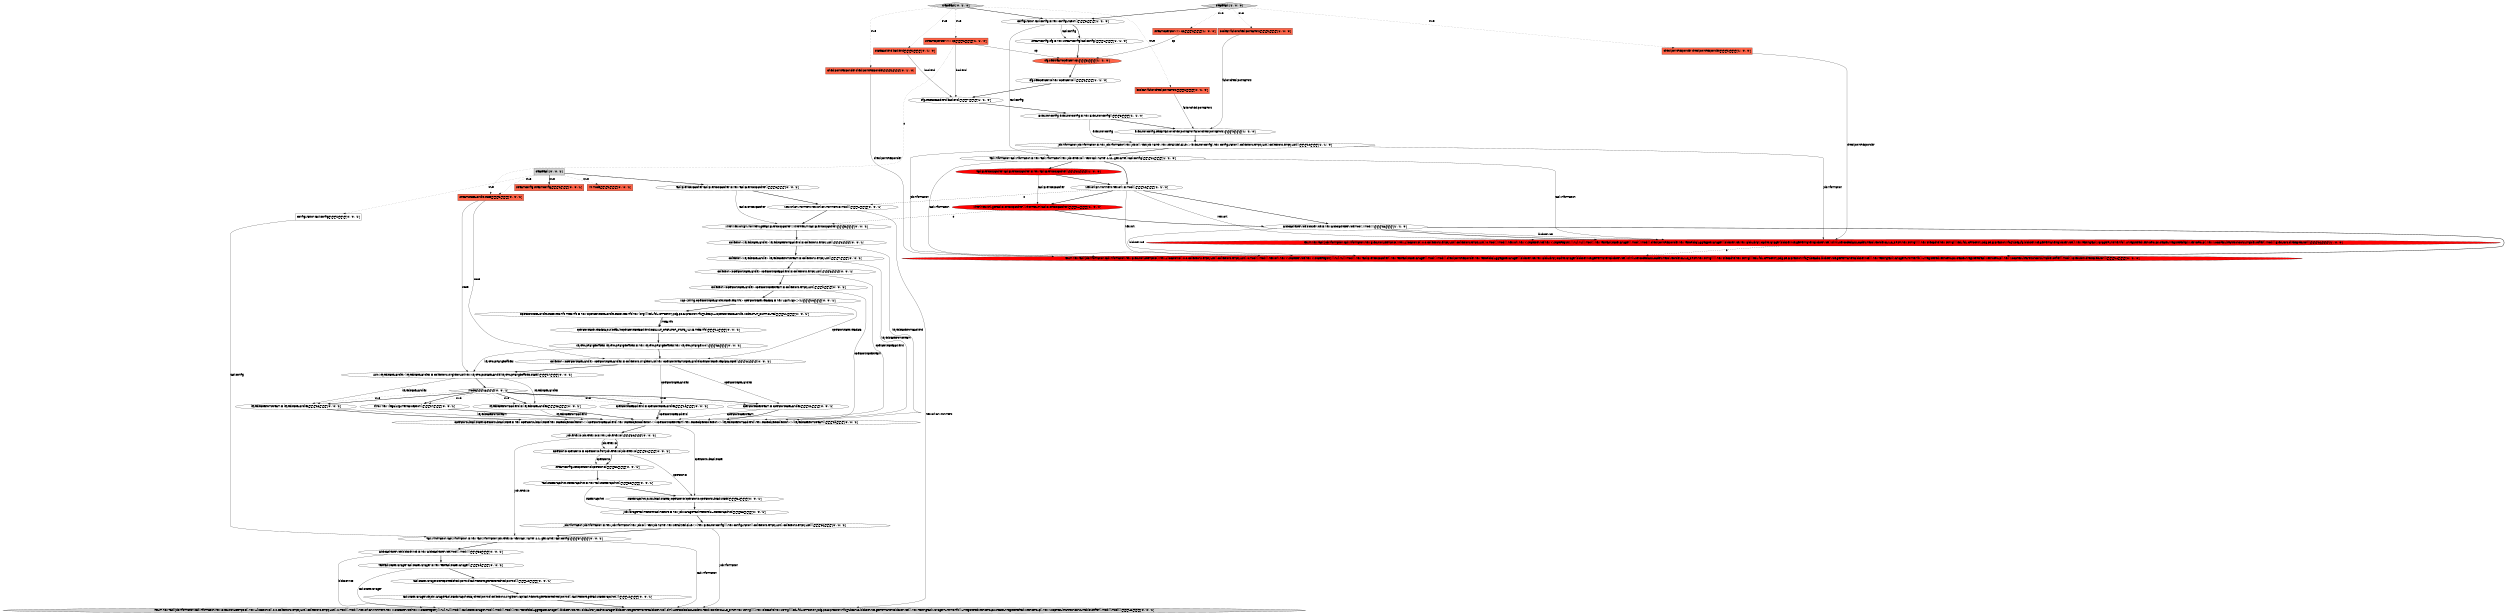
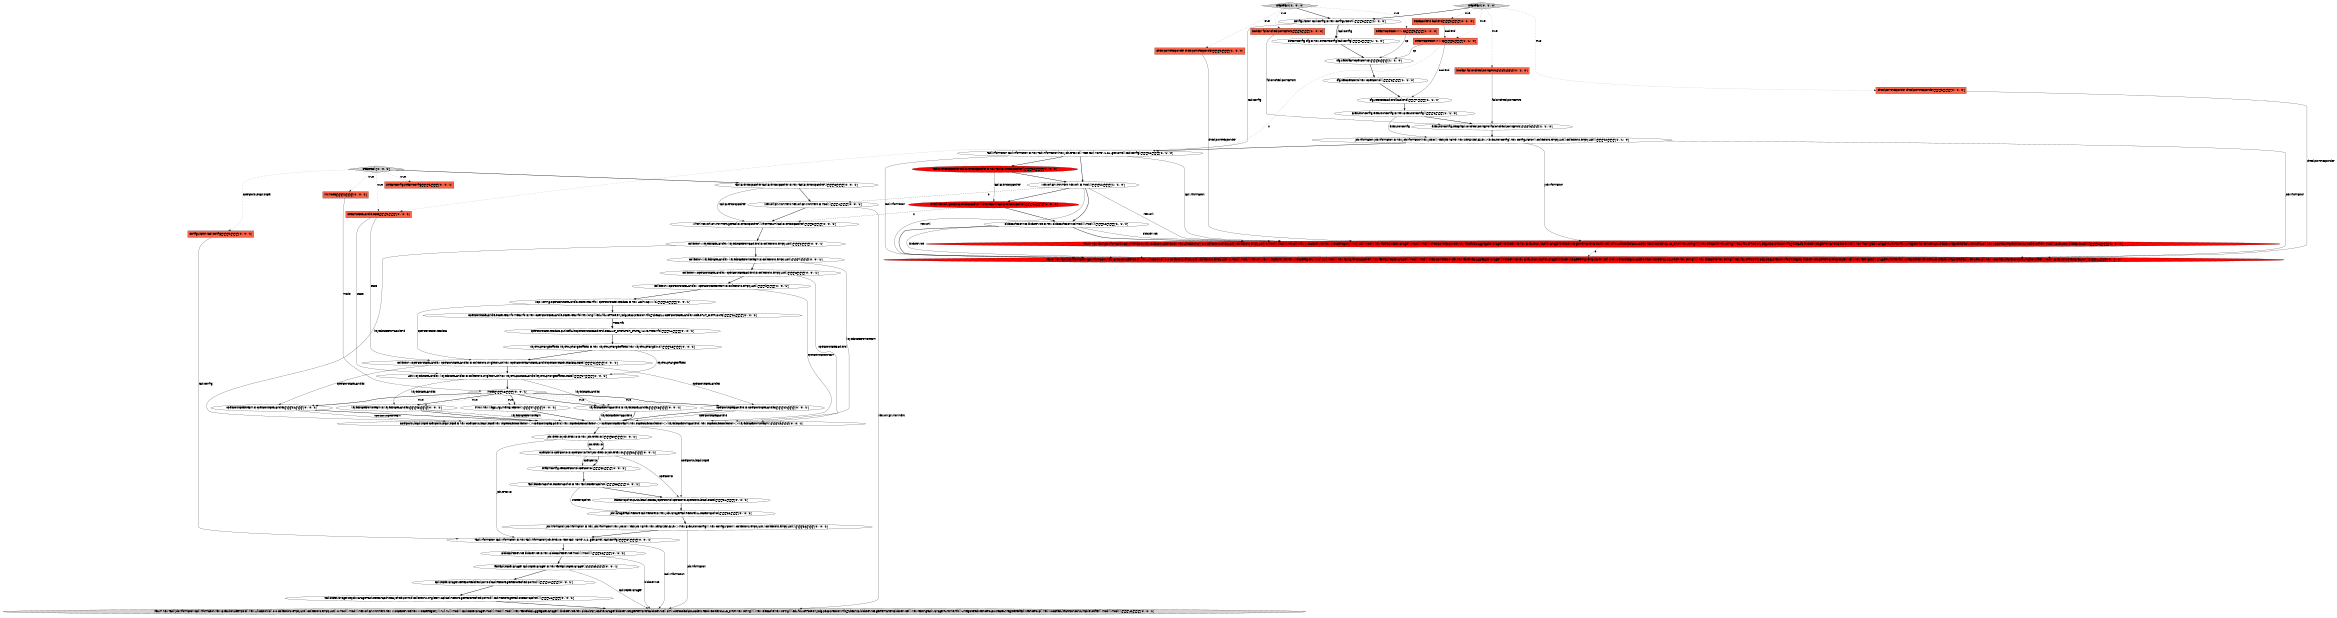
(1077, 61) -> (1369, 61)
(927, 77) -> (1444, 31)
(549, 172) -> (376, 169)
(549, 179) -> (396, 176)
(491, 188) -> (257, 195)
(328, 217) -> (221, 234)
none -> (343, 350)
